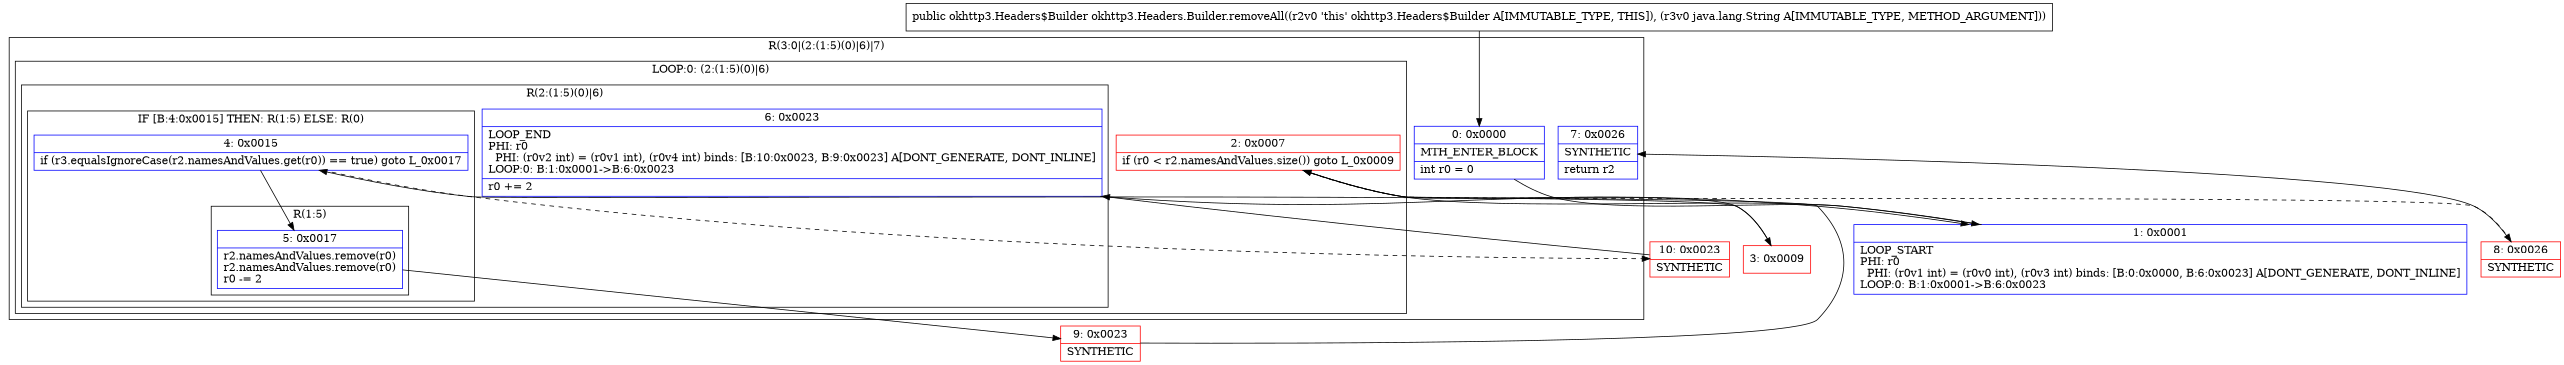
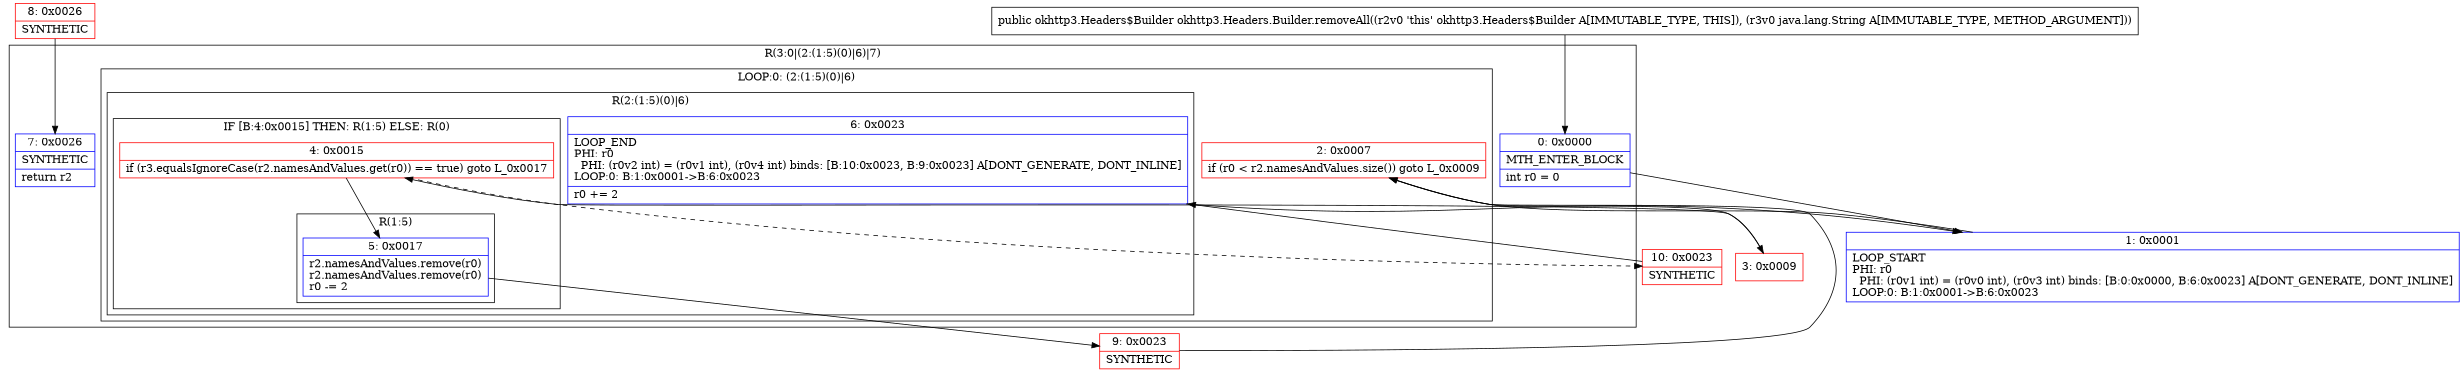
(251, 153) -> (337, 160)
(1909, 198) -> none
